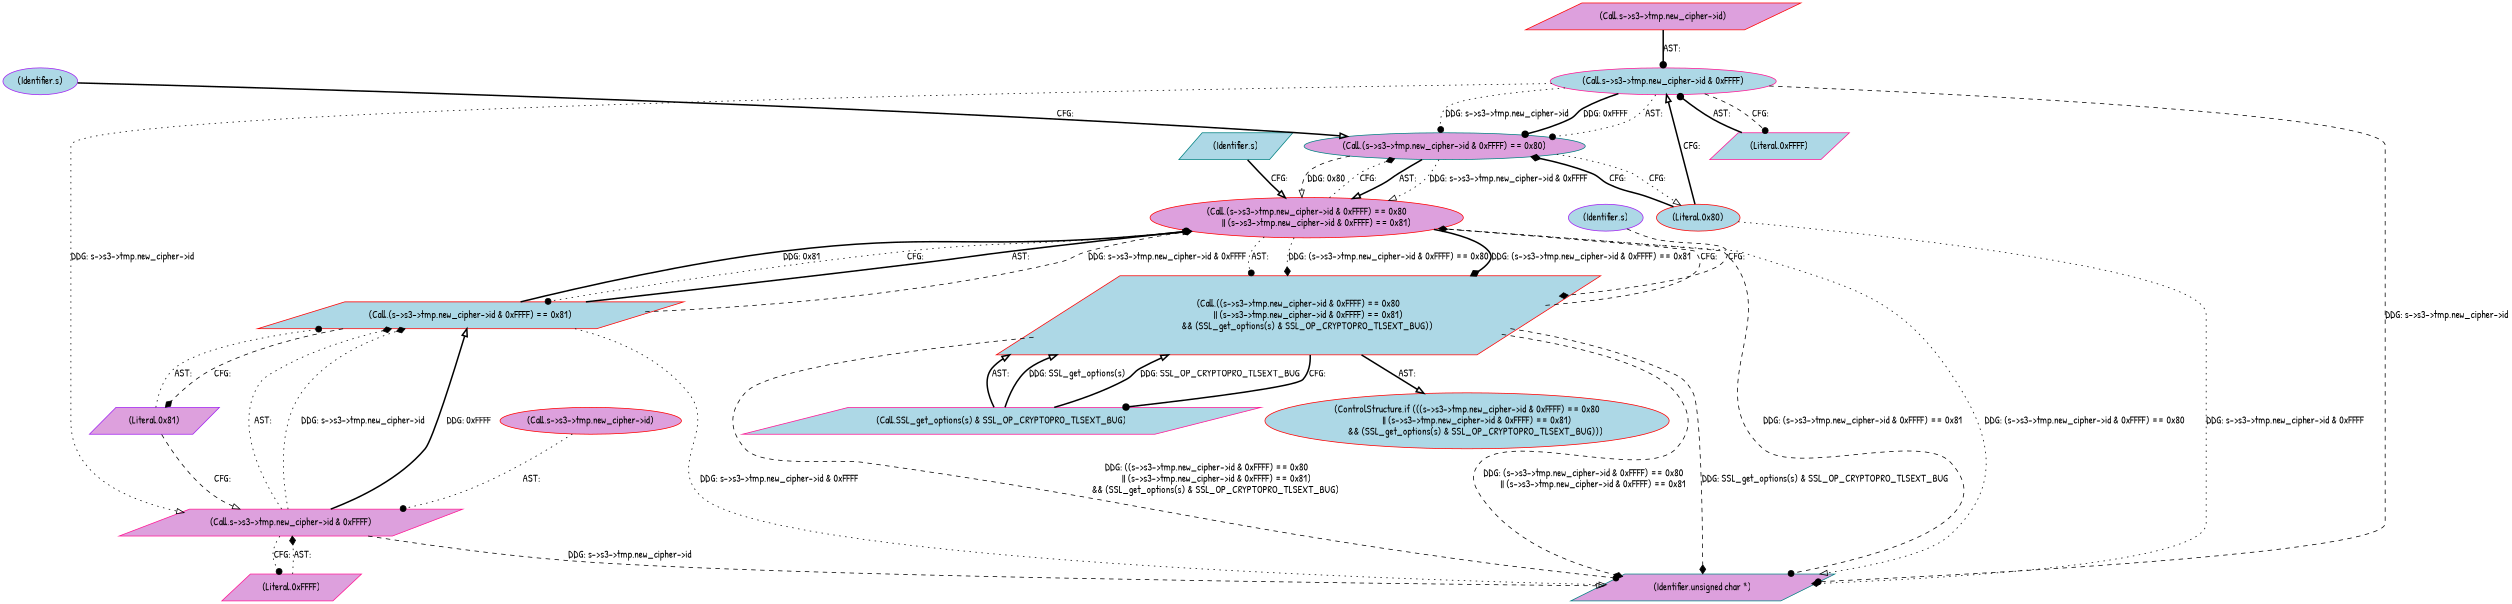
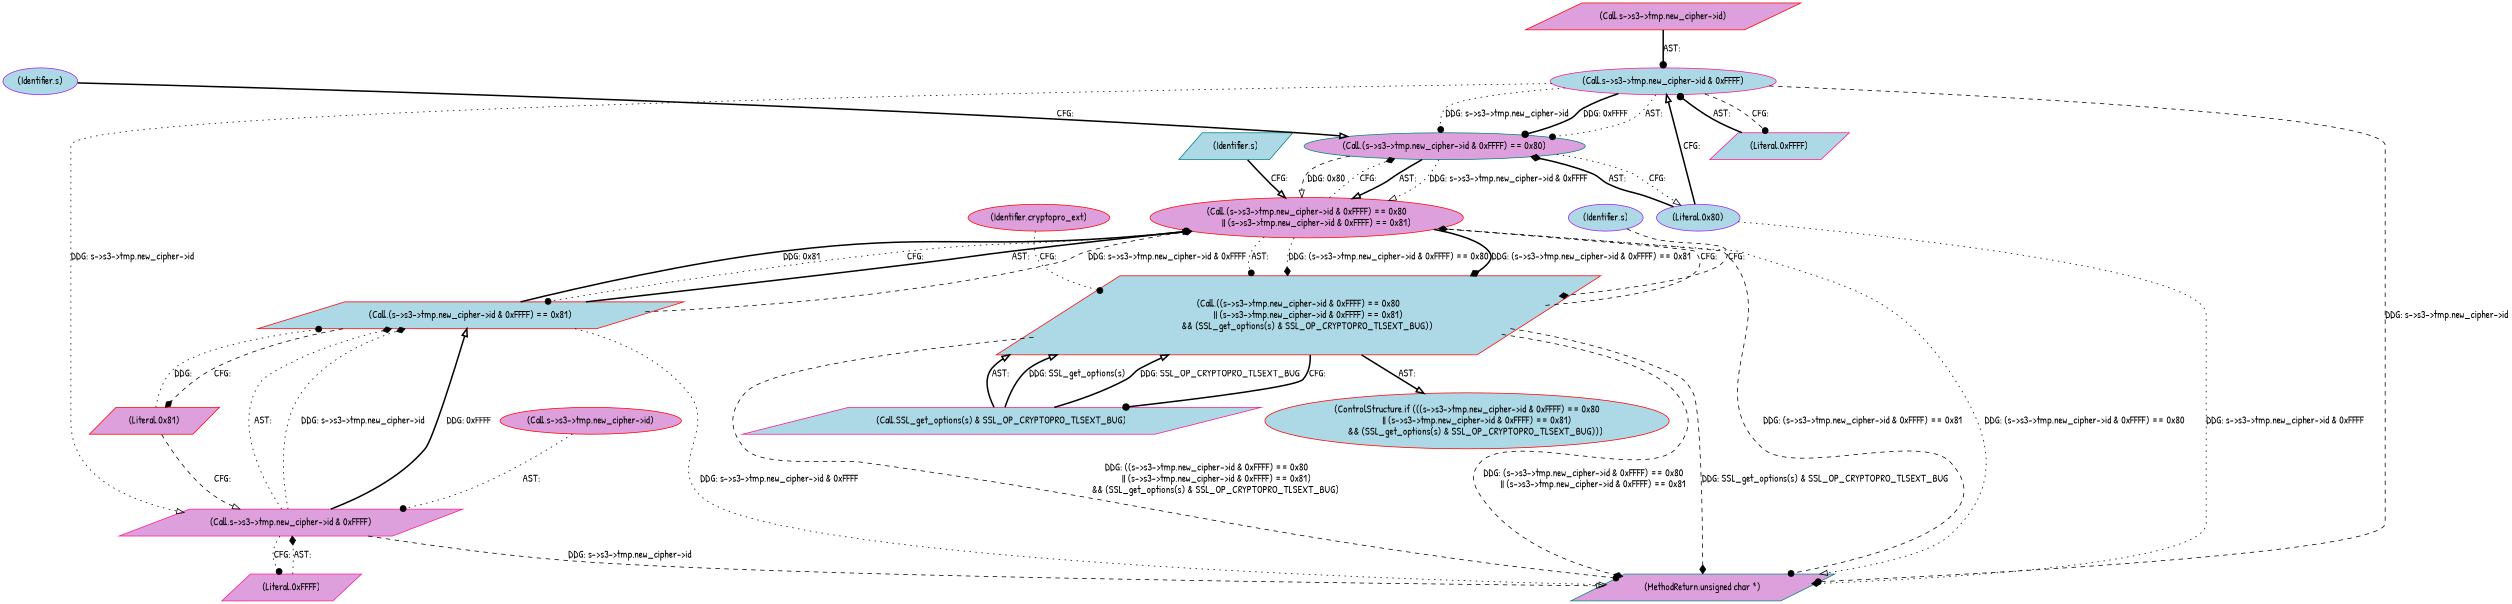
(1619, 179) -> (1619, 179)
none -> (1039, 218)
(1698, 218) -> (1698, 218)
(185, 374) -> (185, 374)
(154, 421) -> (154, 421)
(1703, 587) -> (1703, 587)
